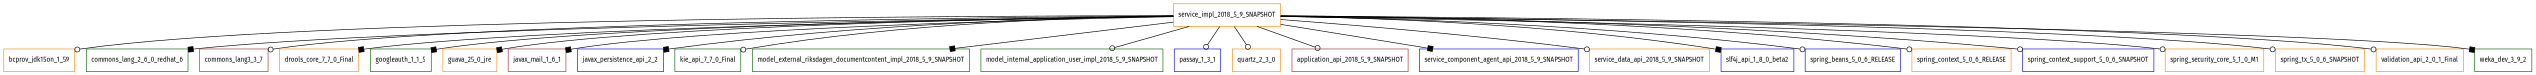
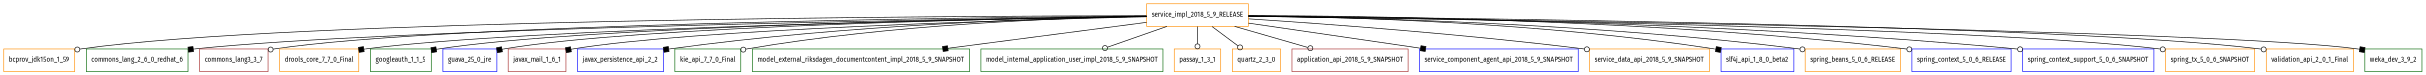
(1227, 15) -> (1197, 15)
(470, 60) -> (470, 60)
(1197, 60) -> (1197, 60)
(1853, 60) -> (1853, 60)
(1961, 60) -> (1961, 60)
(2214, 60) -> none
